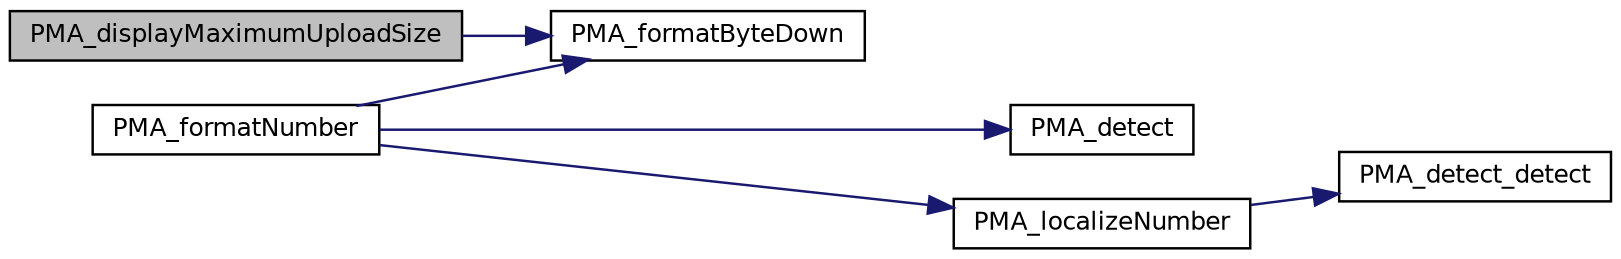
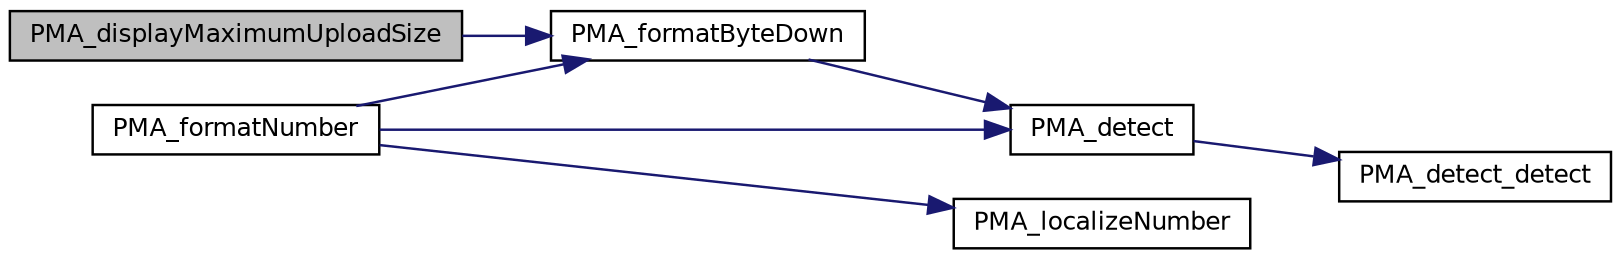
none -> (897, 81)
(1282, 201) -> (1254, 149)
